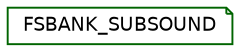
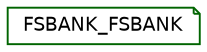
(120, 26) -> (104, 26)
